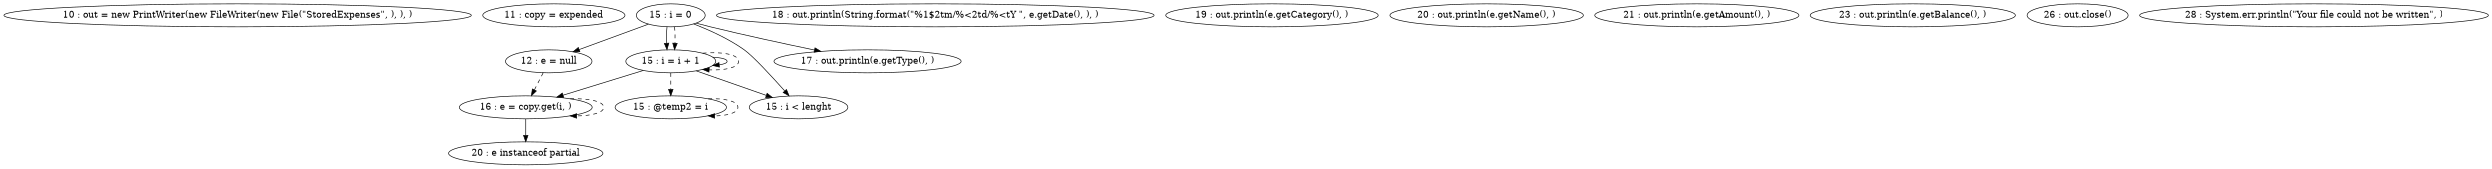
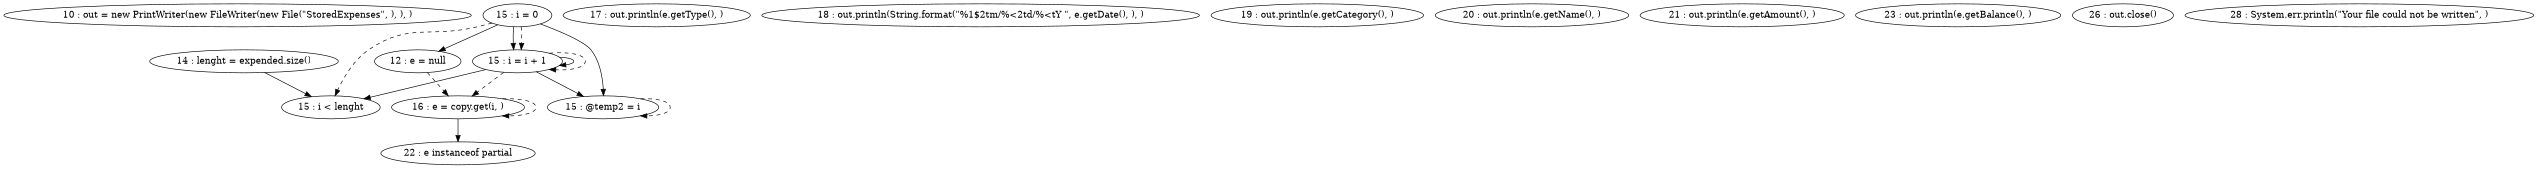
(554, 15) -> none
(755, 37) -> (585, 45)
(745, 50) -> (403, 34)
none -> (244, 61)
(671, 81) -> (557, 83)
(603, 83) -> (490, 82)
(526, 153) -> (458, 153)
